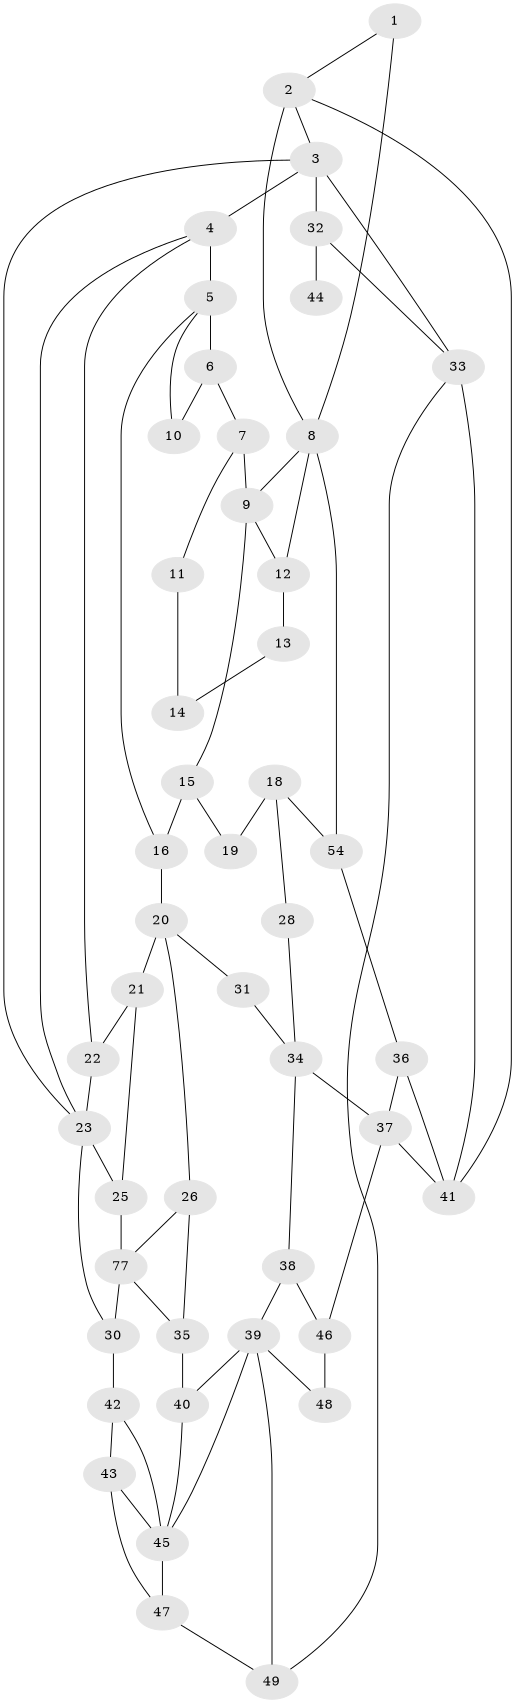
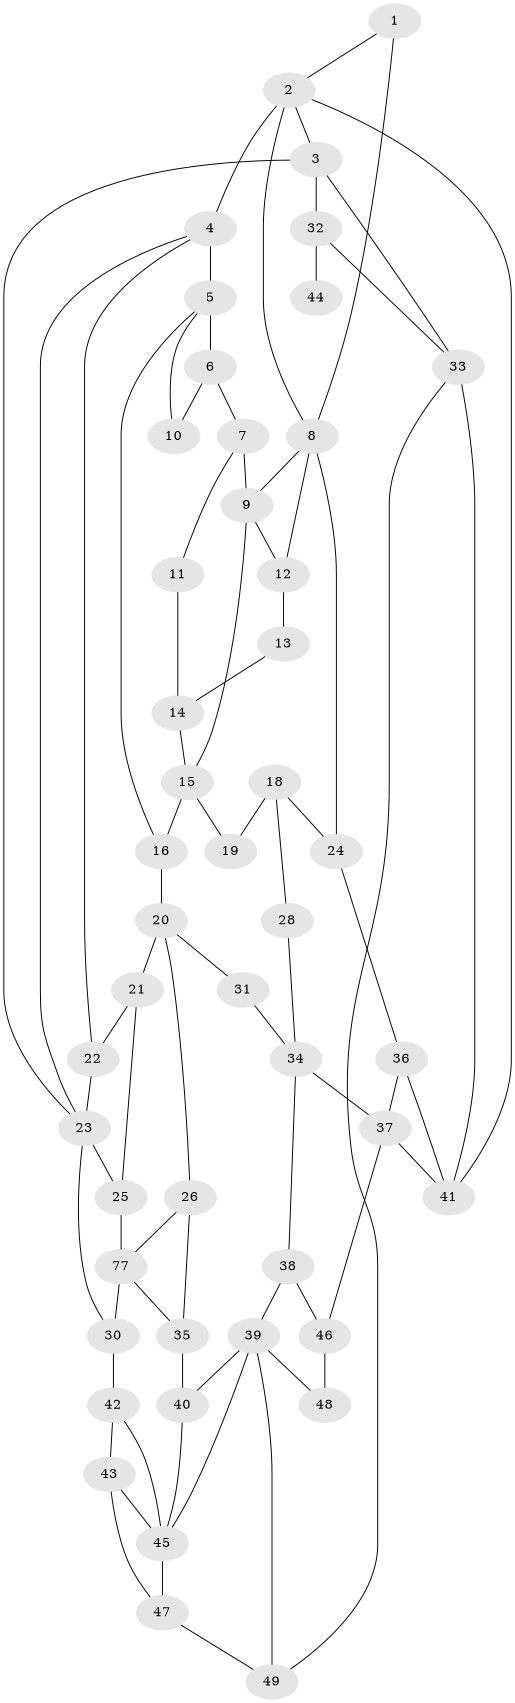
(258, 198) -> (242, 156)
none -> (183, 748)
(336, 852) -> (336, 852)
